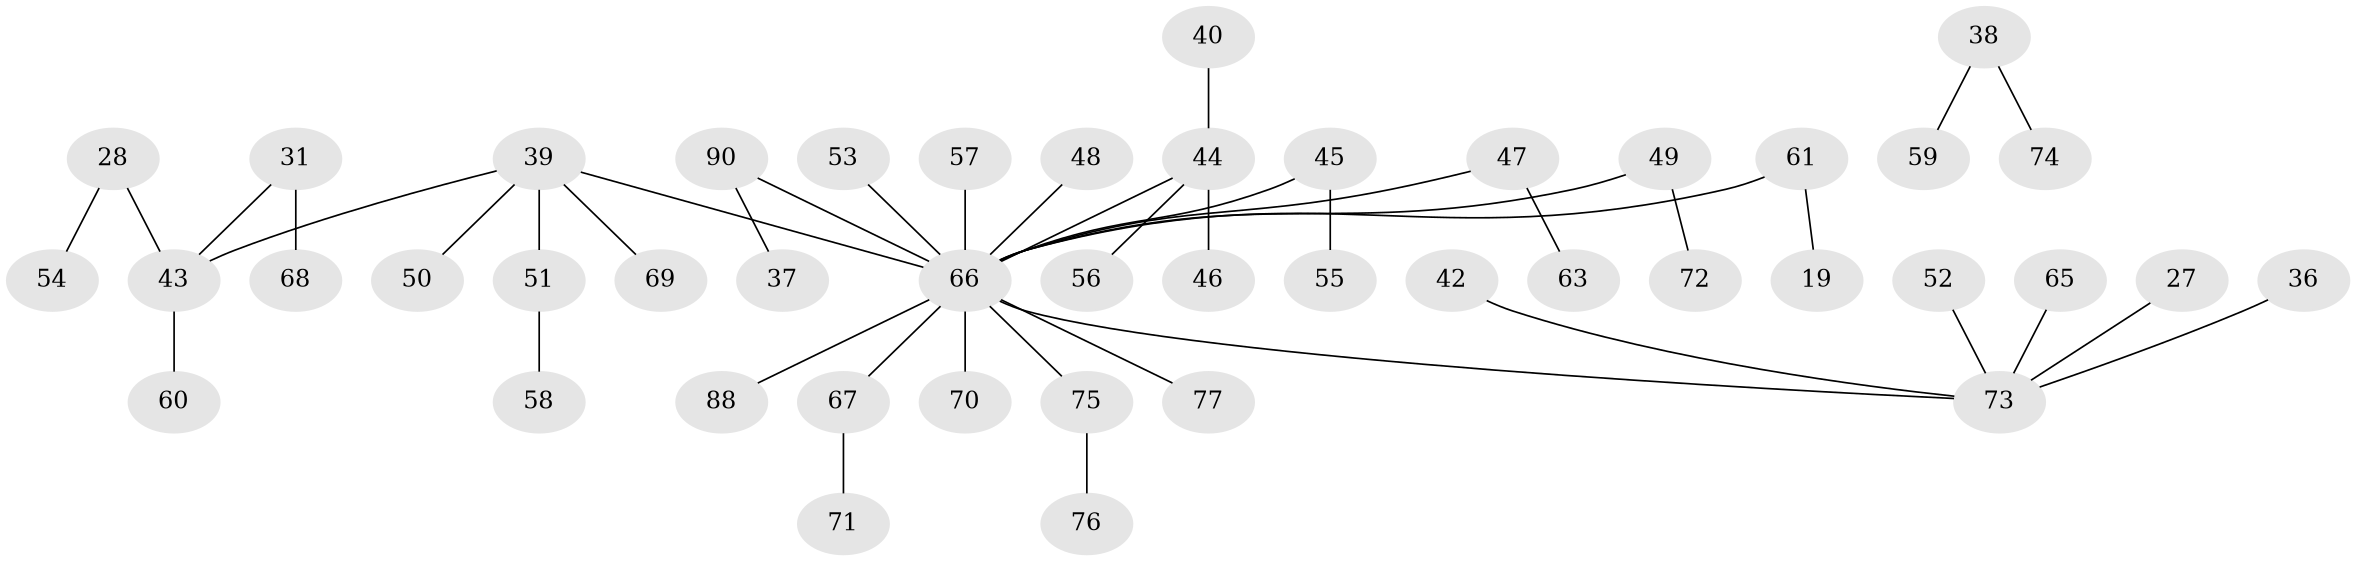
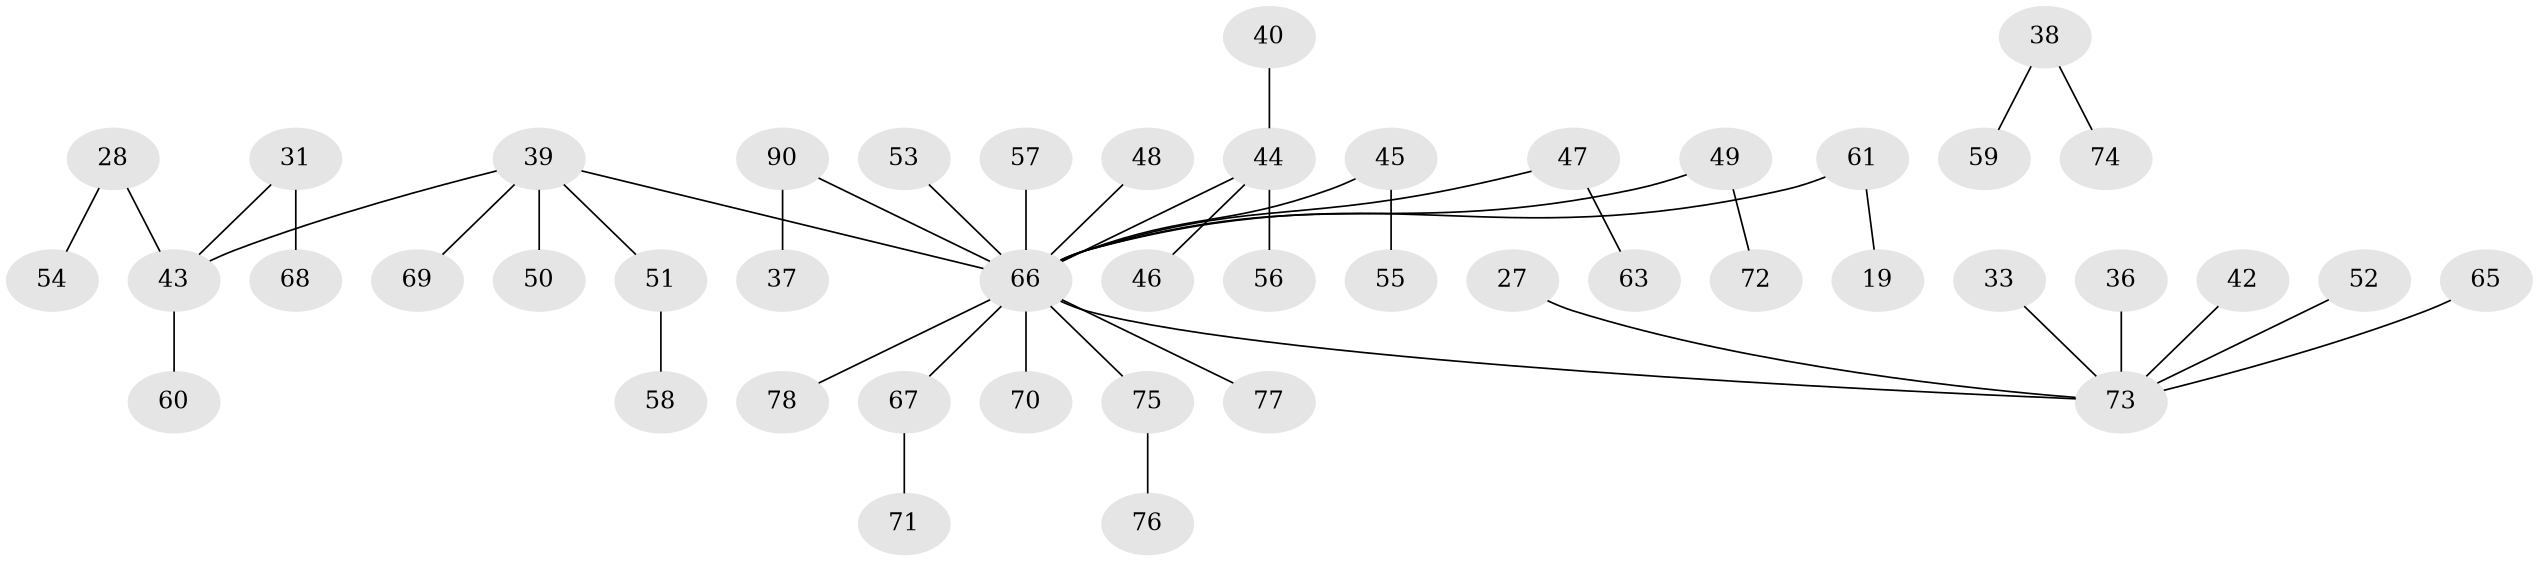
none -> (2000, 281)
(722, 402) -> (783, 402)
